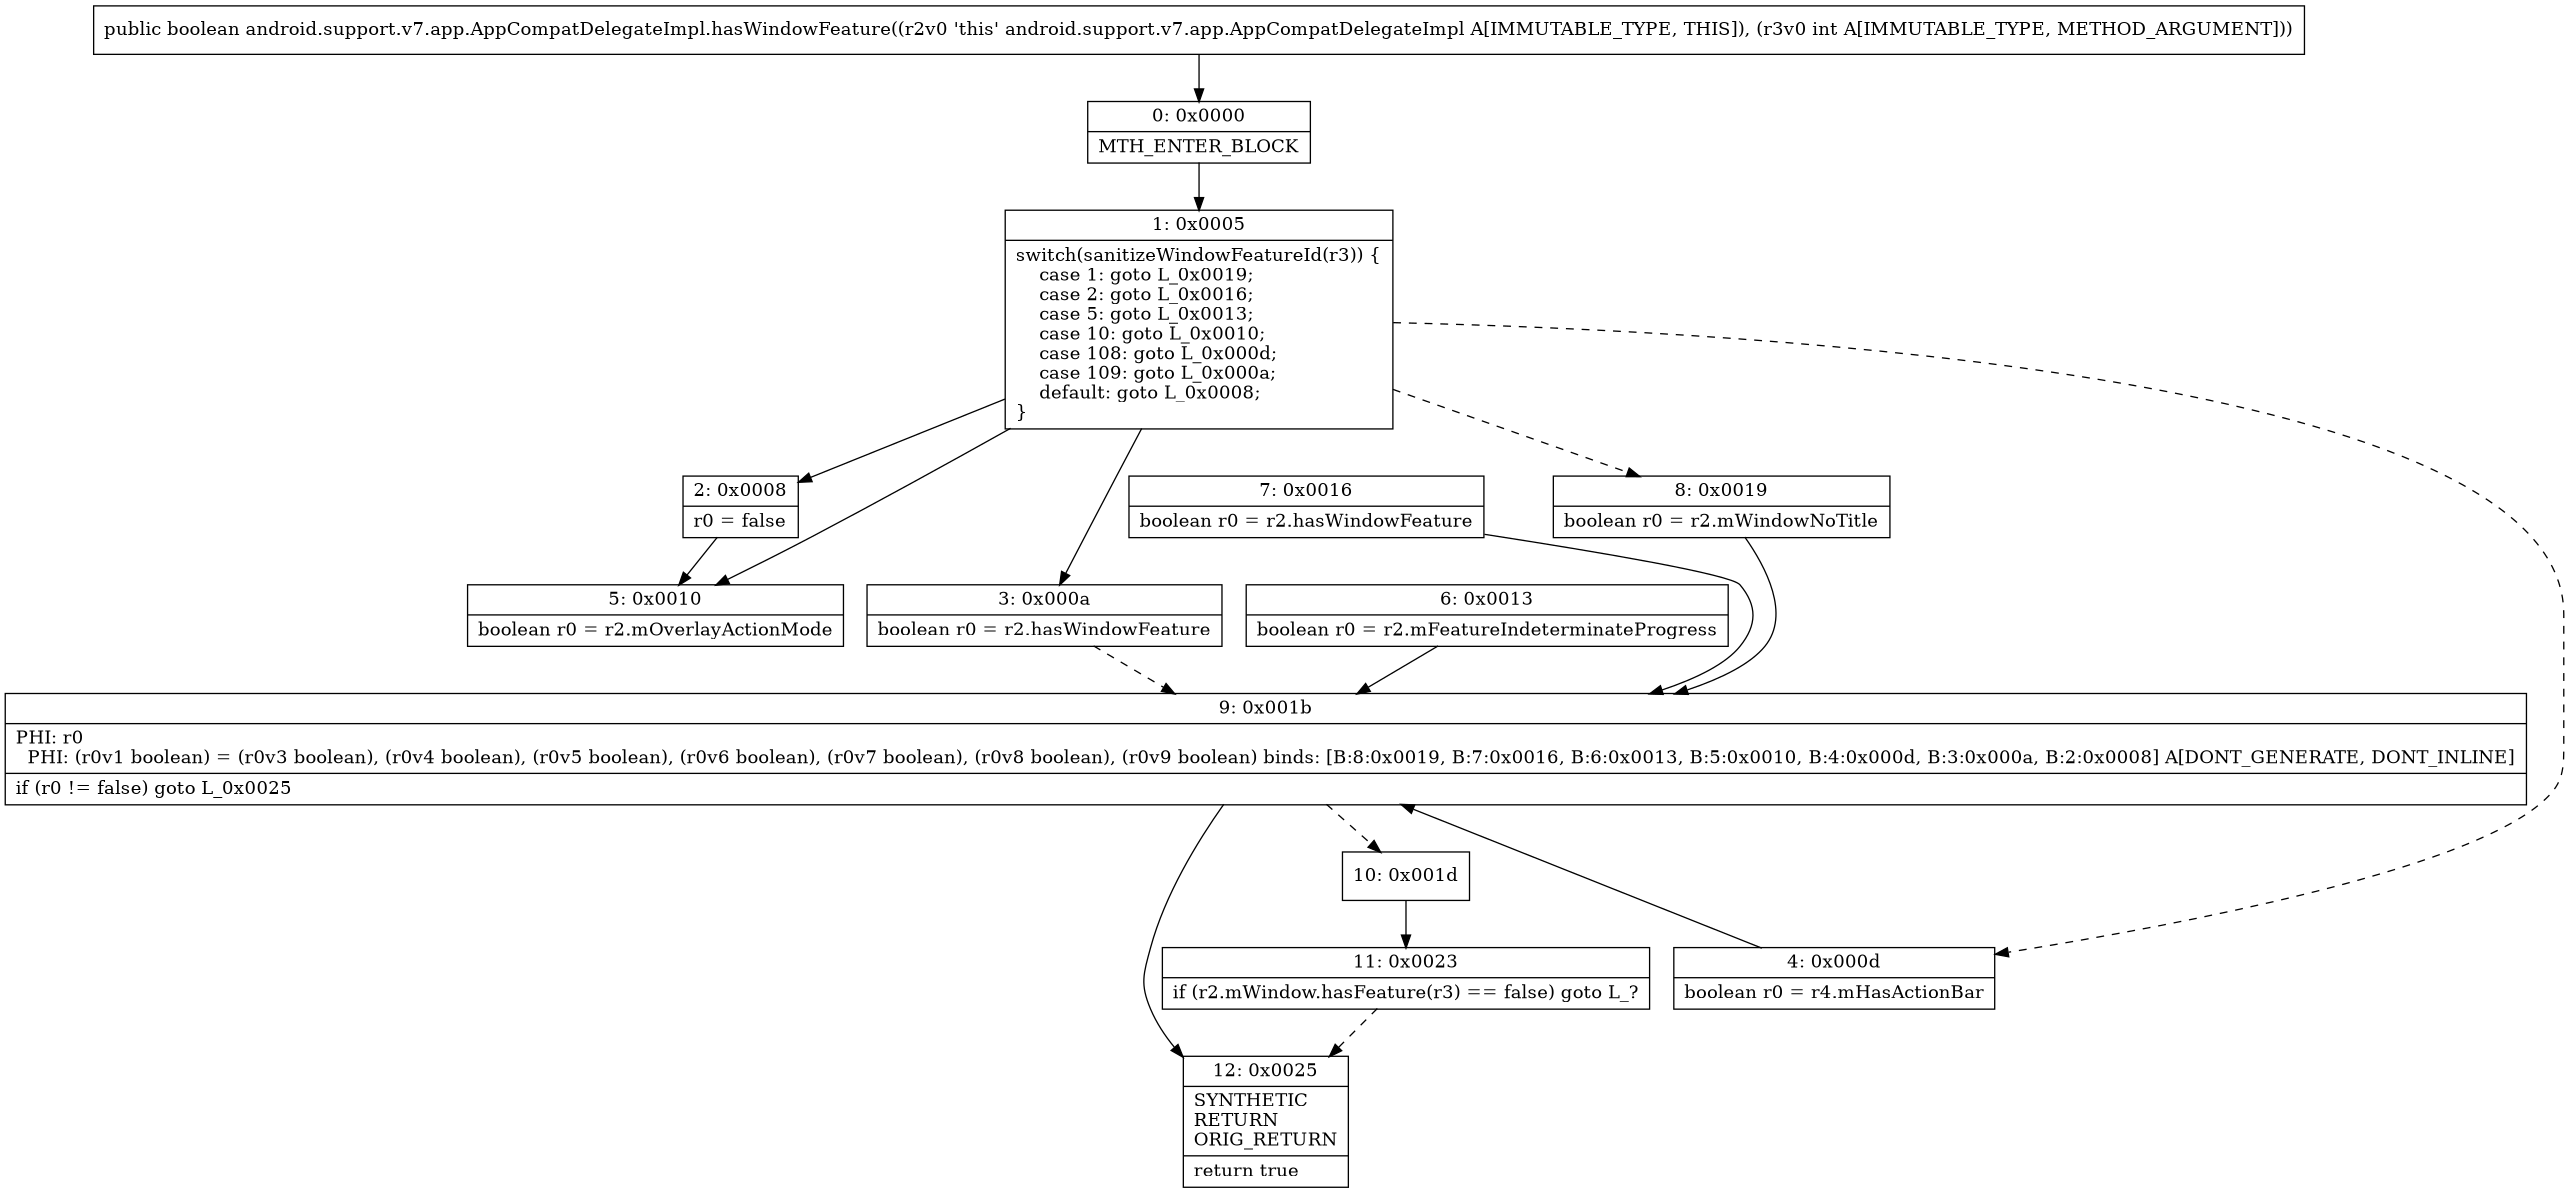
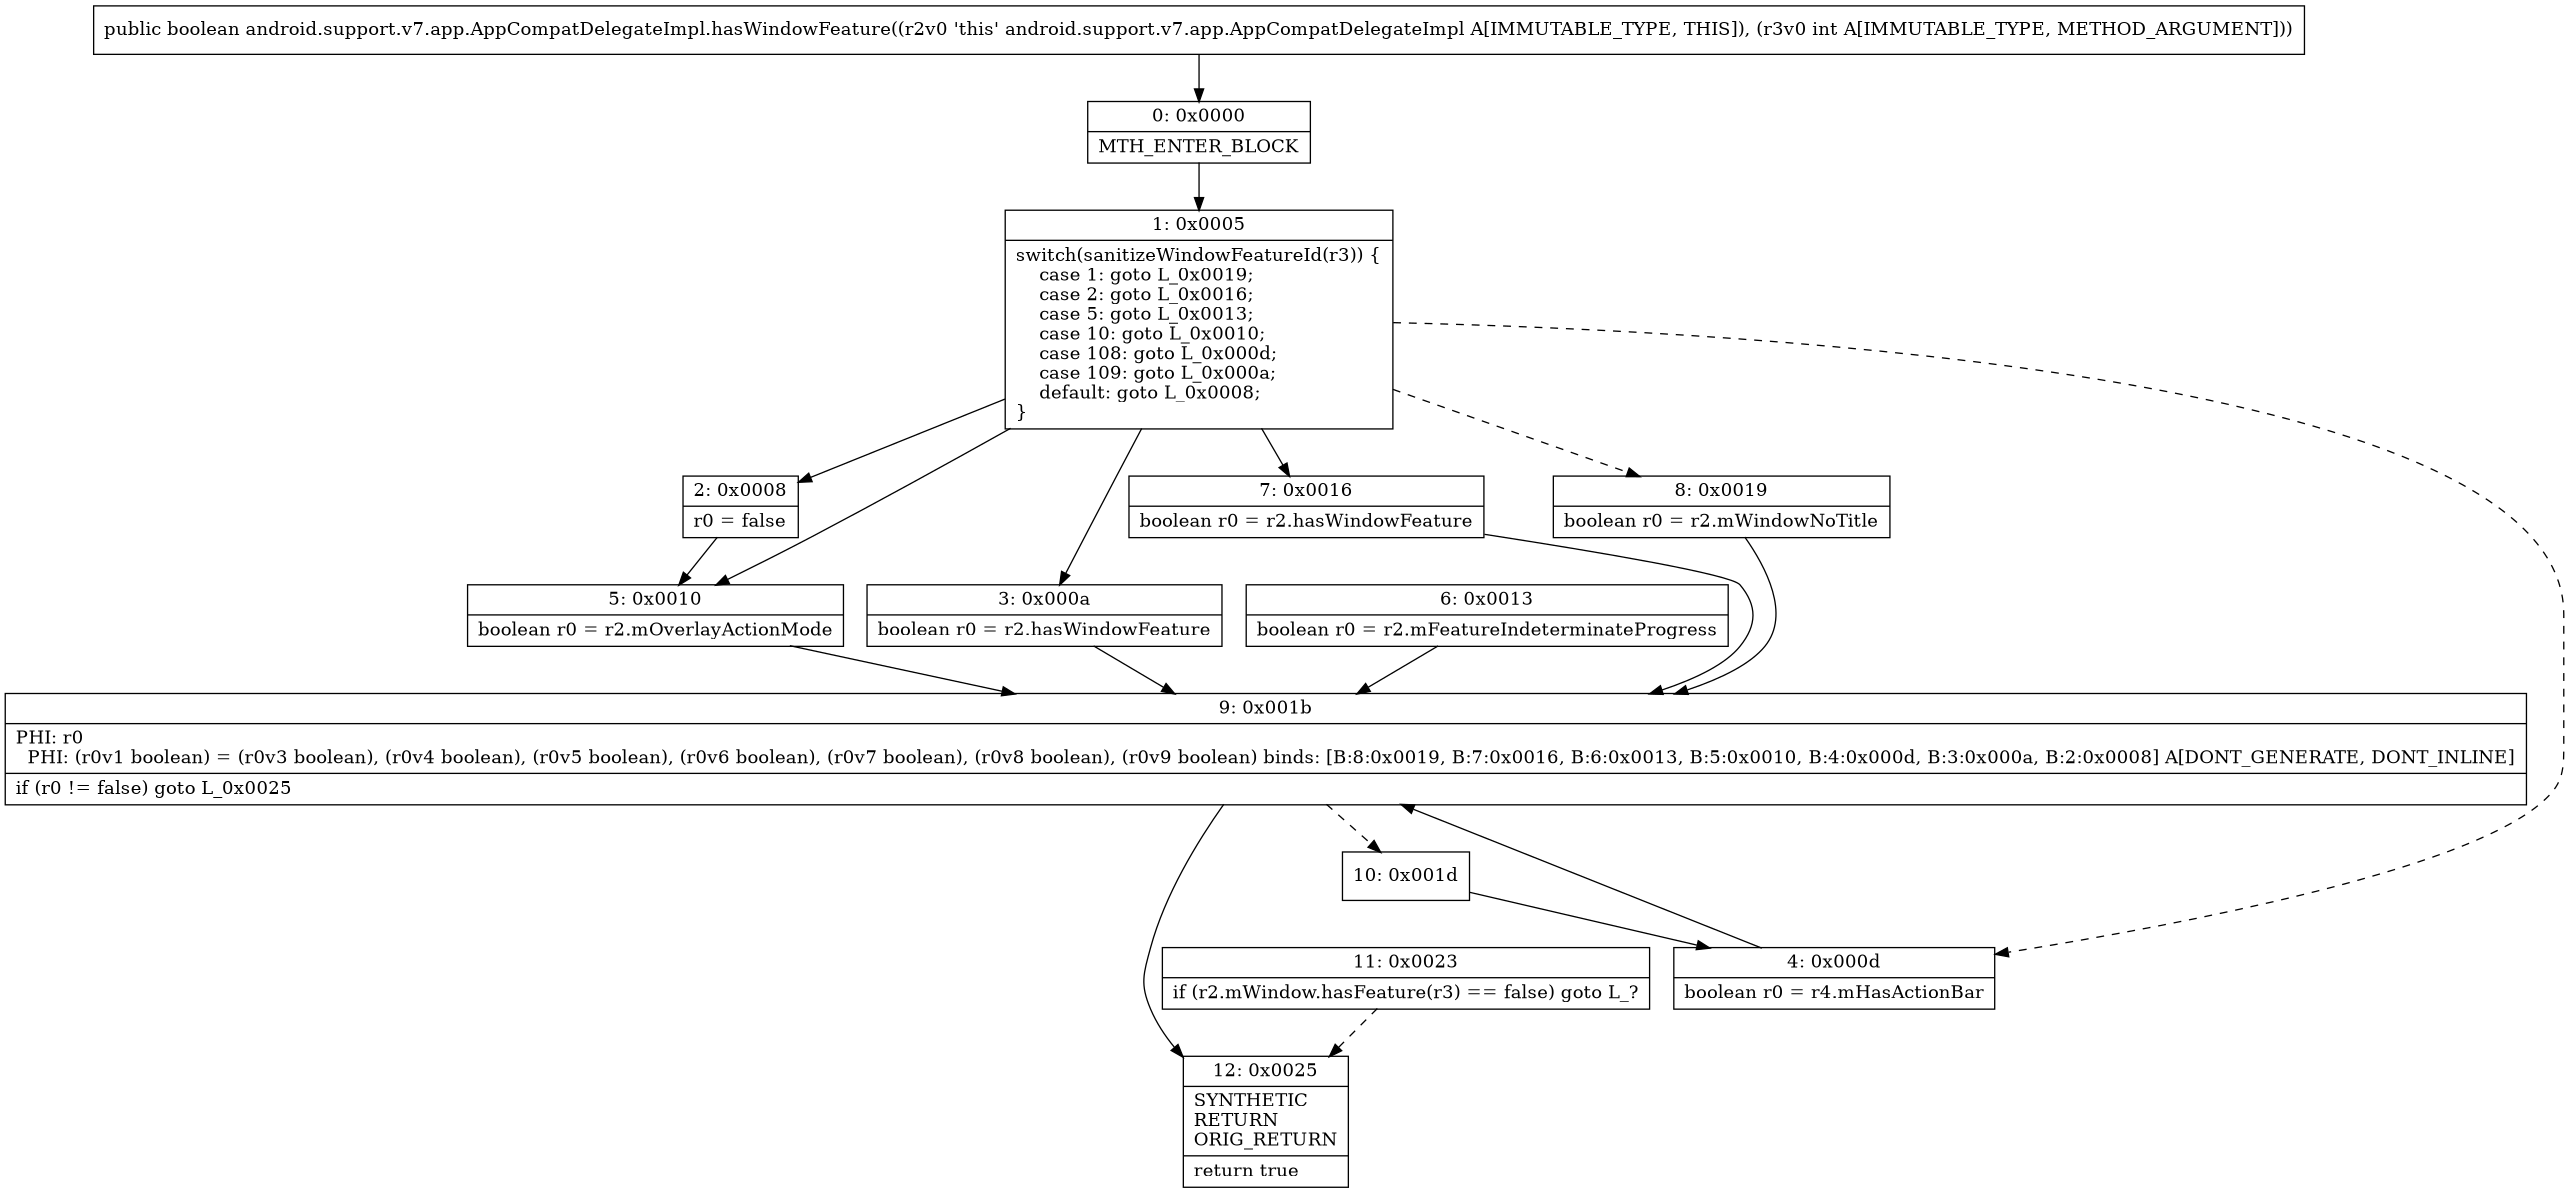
none -> (1272, 447)
(1129, 667) -> (1129, 667)
none -> (896, 668)
(1406, 918) -> (1583, 919)
